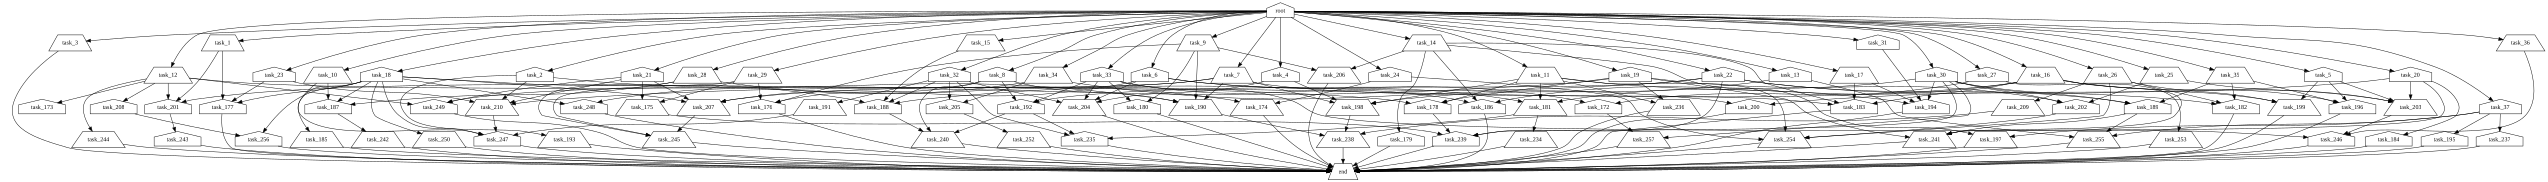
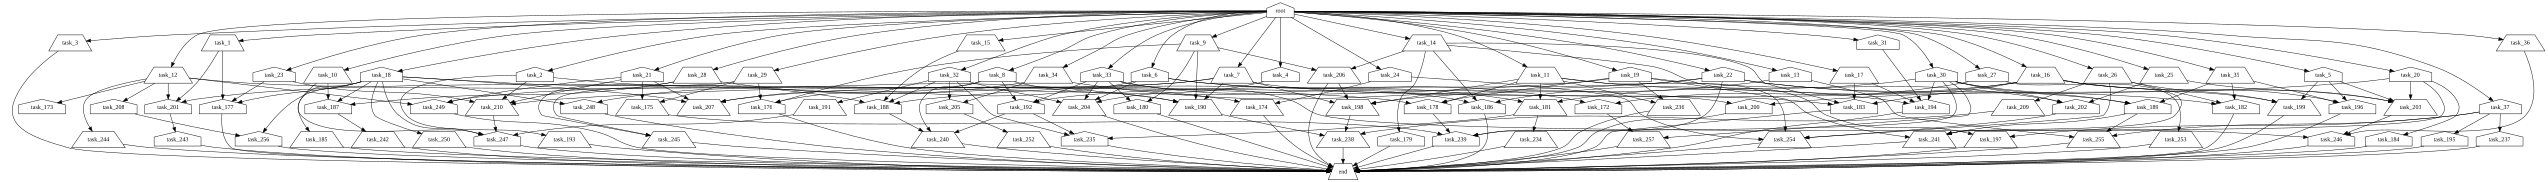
(1313, 90) -> (1342, 89)
(689, 121) -> none
